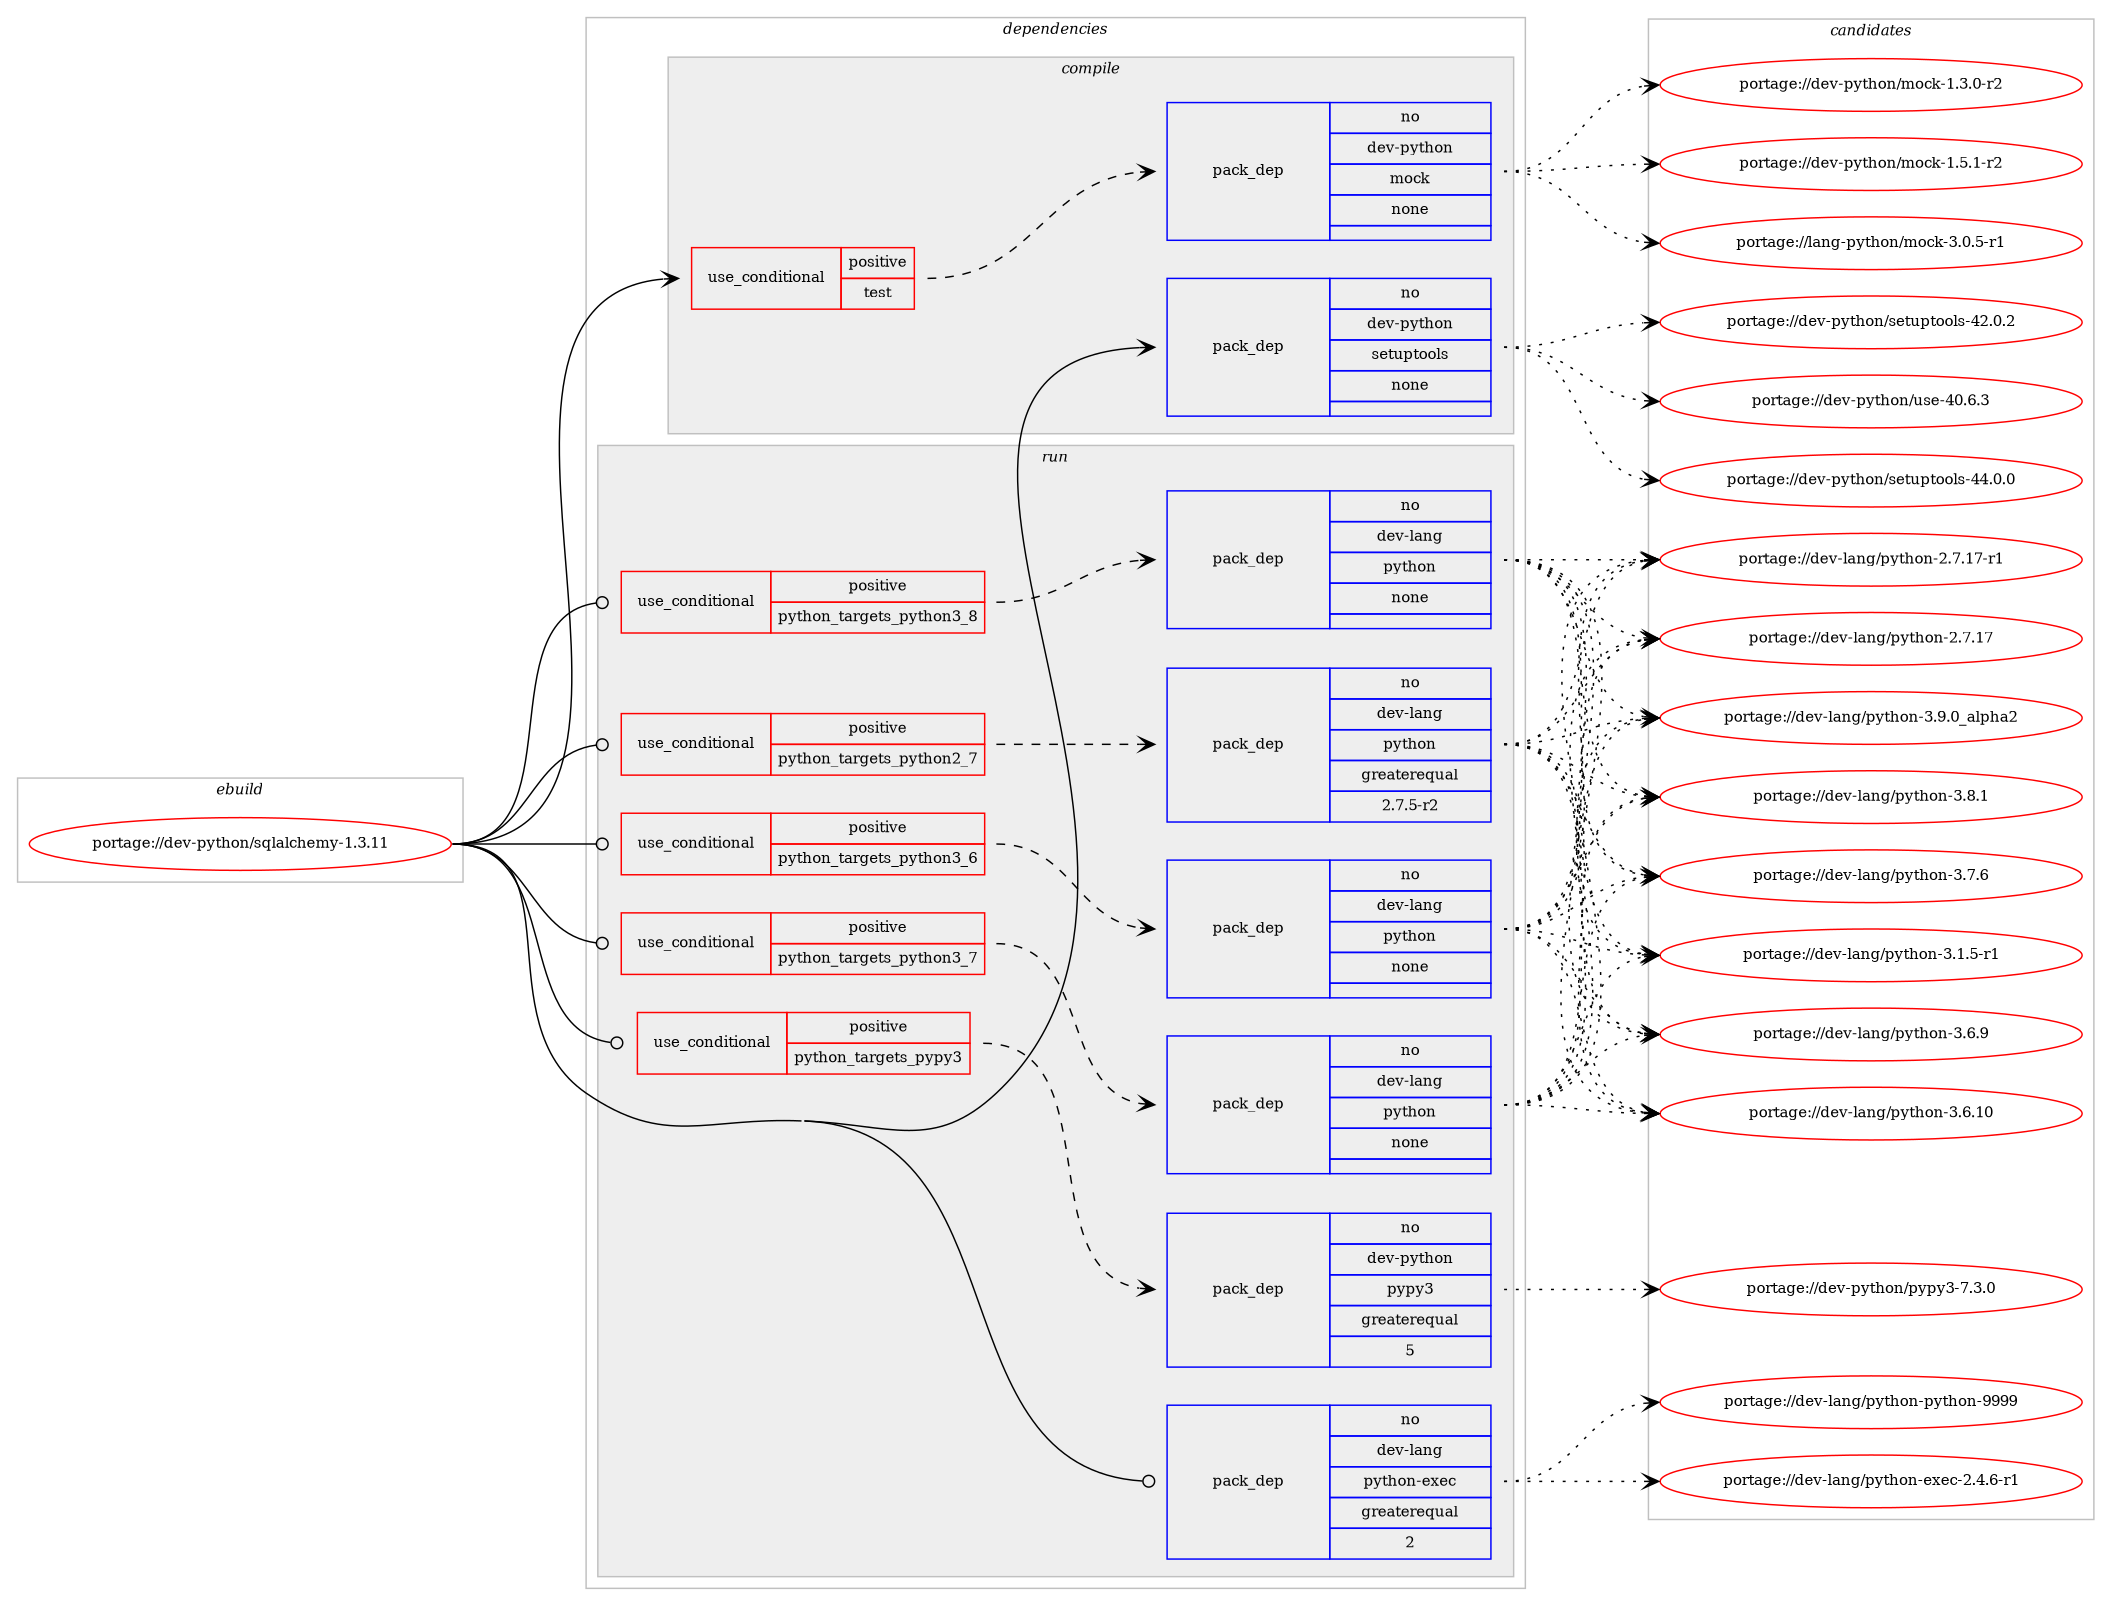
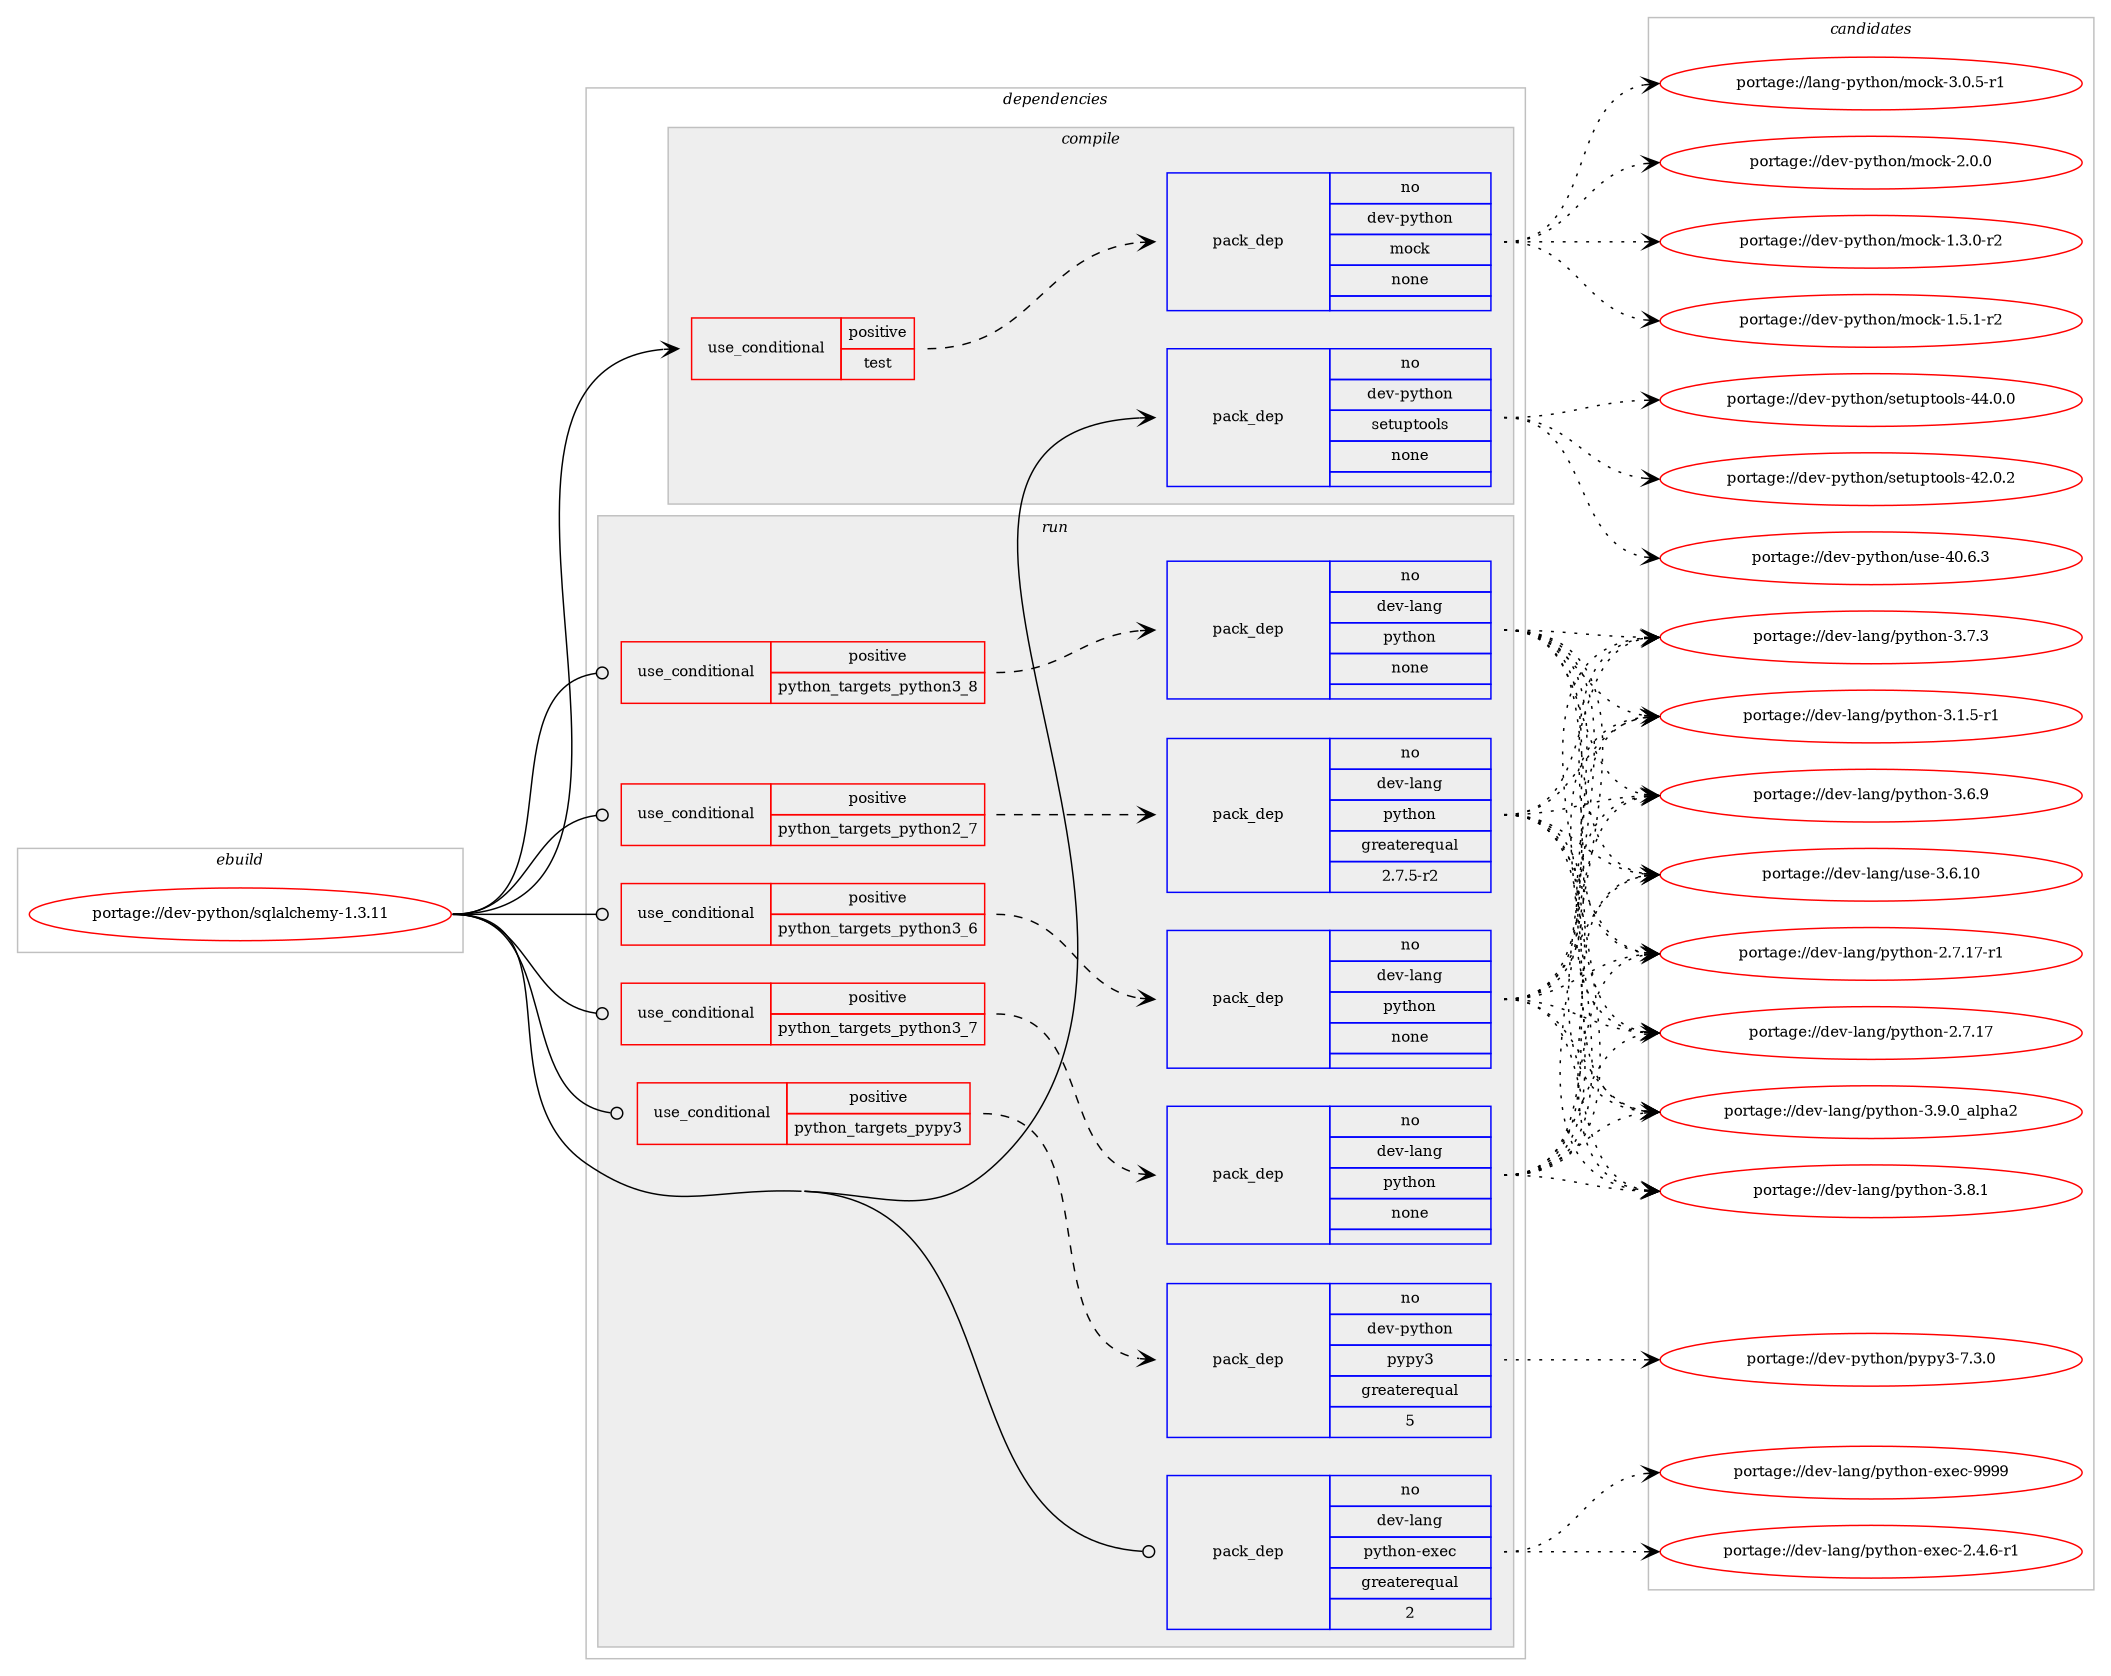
none -> (1871, 163)
(1871, 876) -> (1871, 637)
(1871, 1114) -> (1871, 875)
(1871, 1402) -> (1871, 1473)
